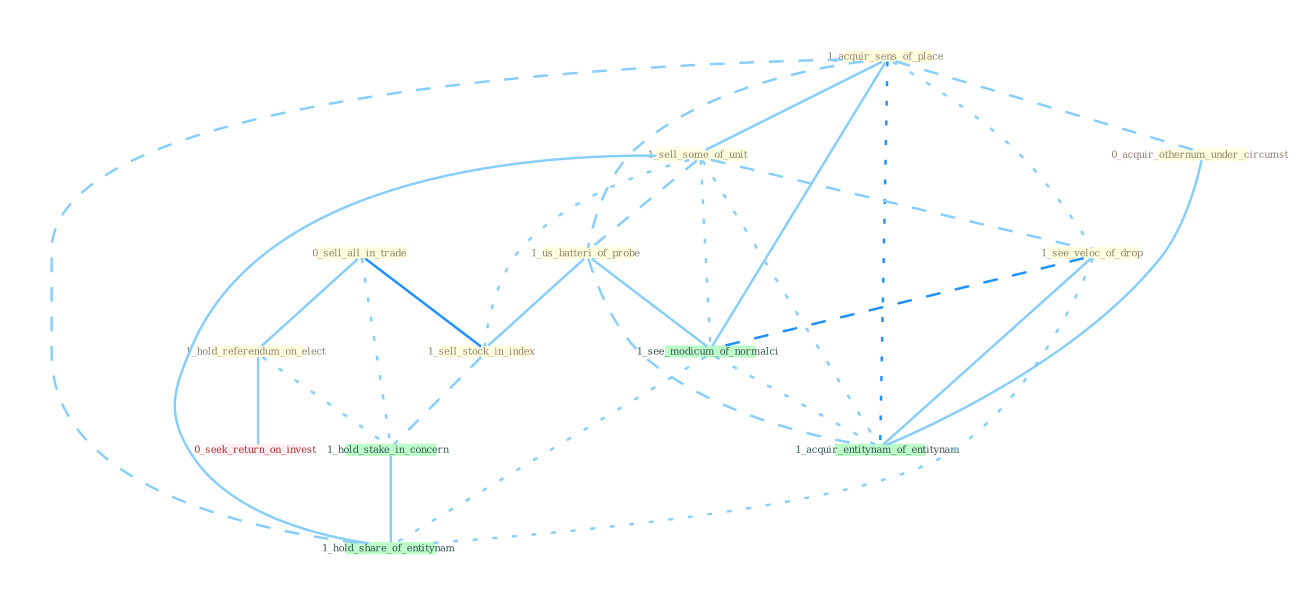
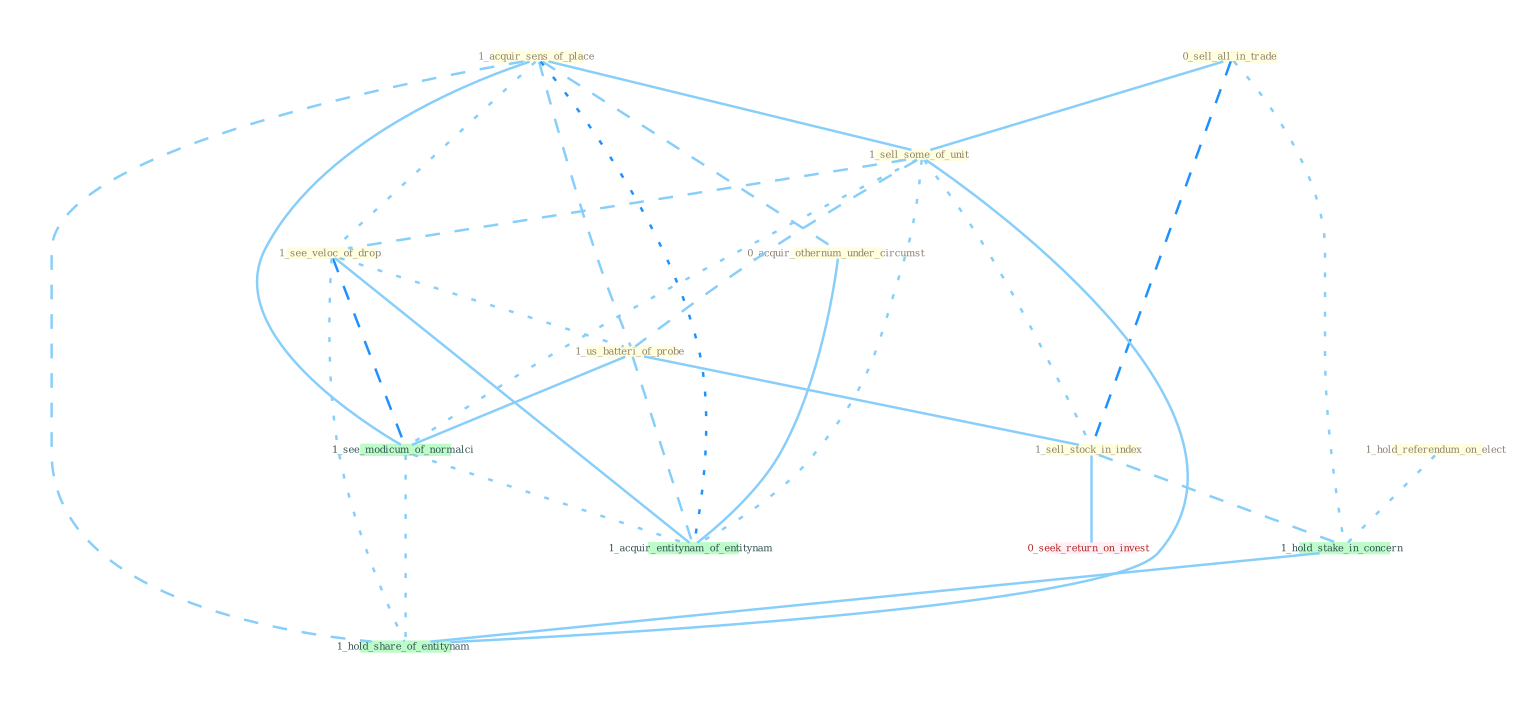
(310, 302) -> (1077, 106)
none -> (482, 302)
(423, 303) -> (1162, 253)
(258, 401) -> (1092, 499)
